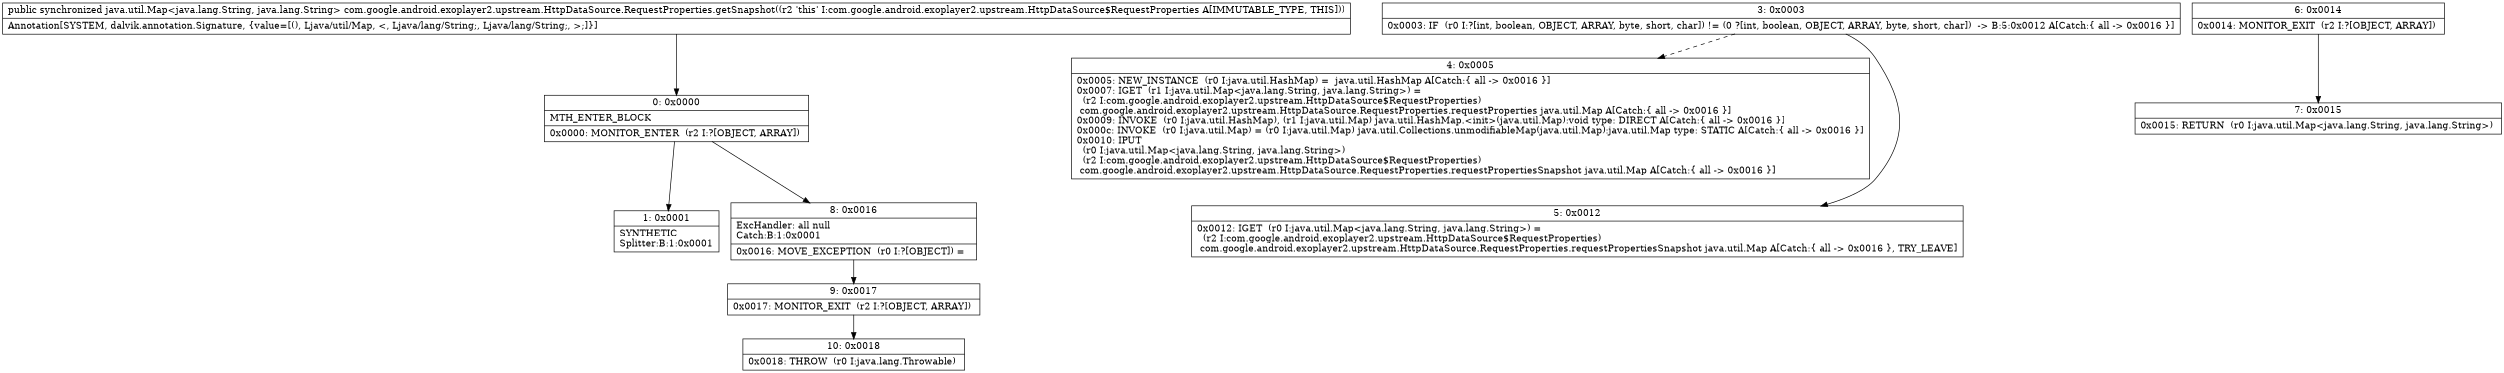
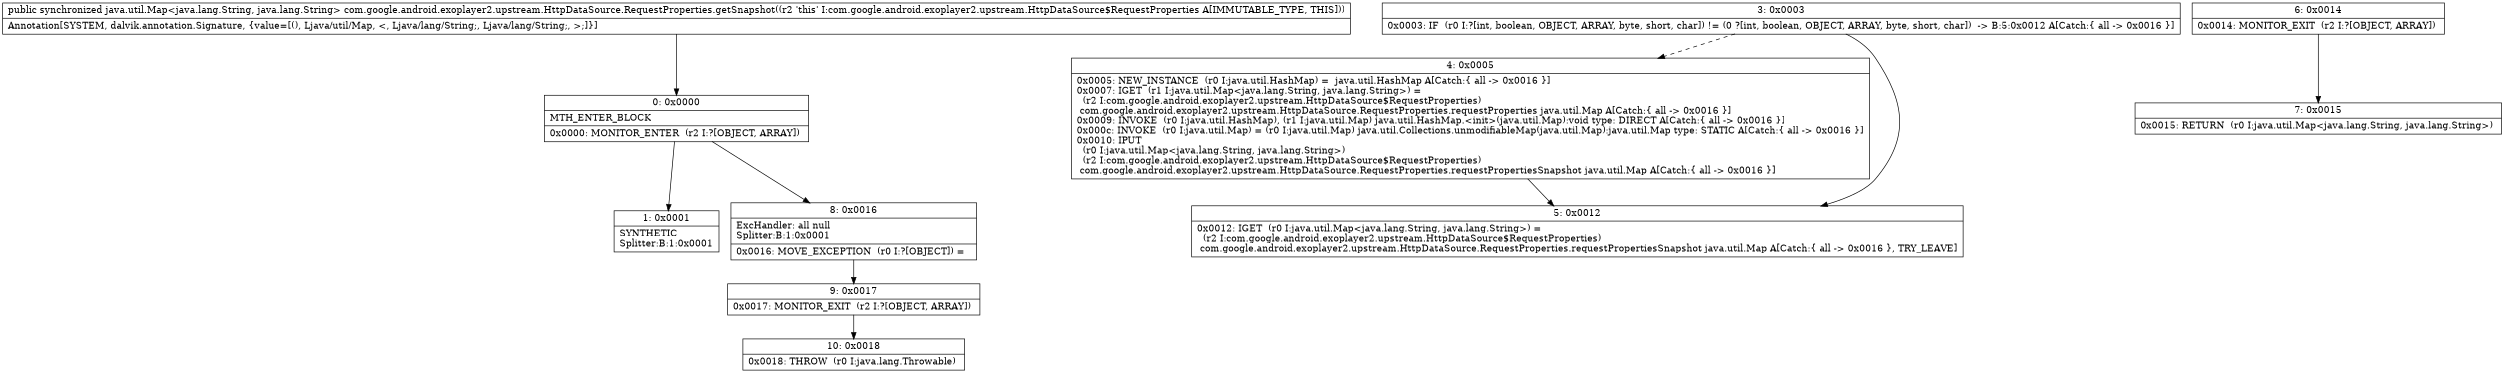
none -> (1538, 190)
(779, 236) -> (783, 236)
